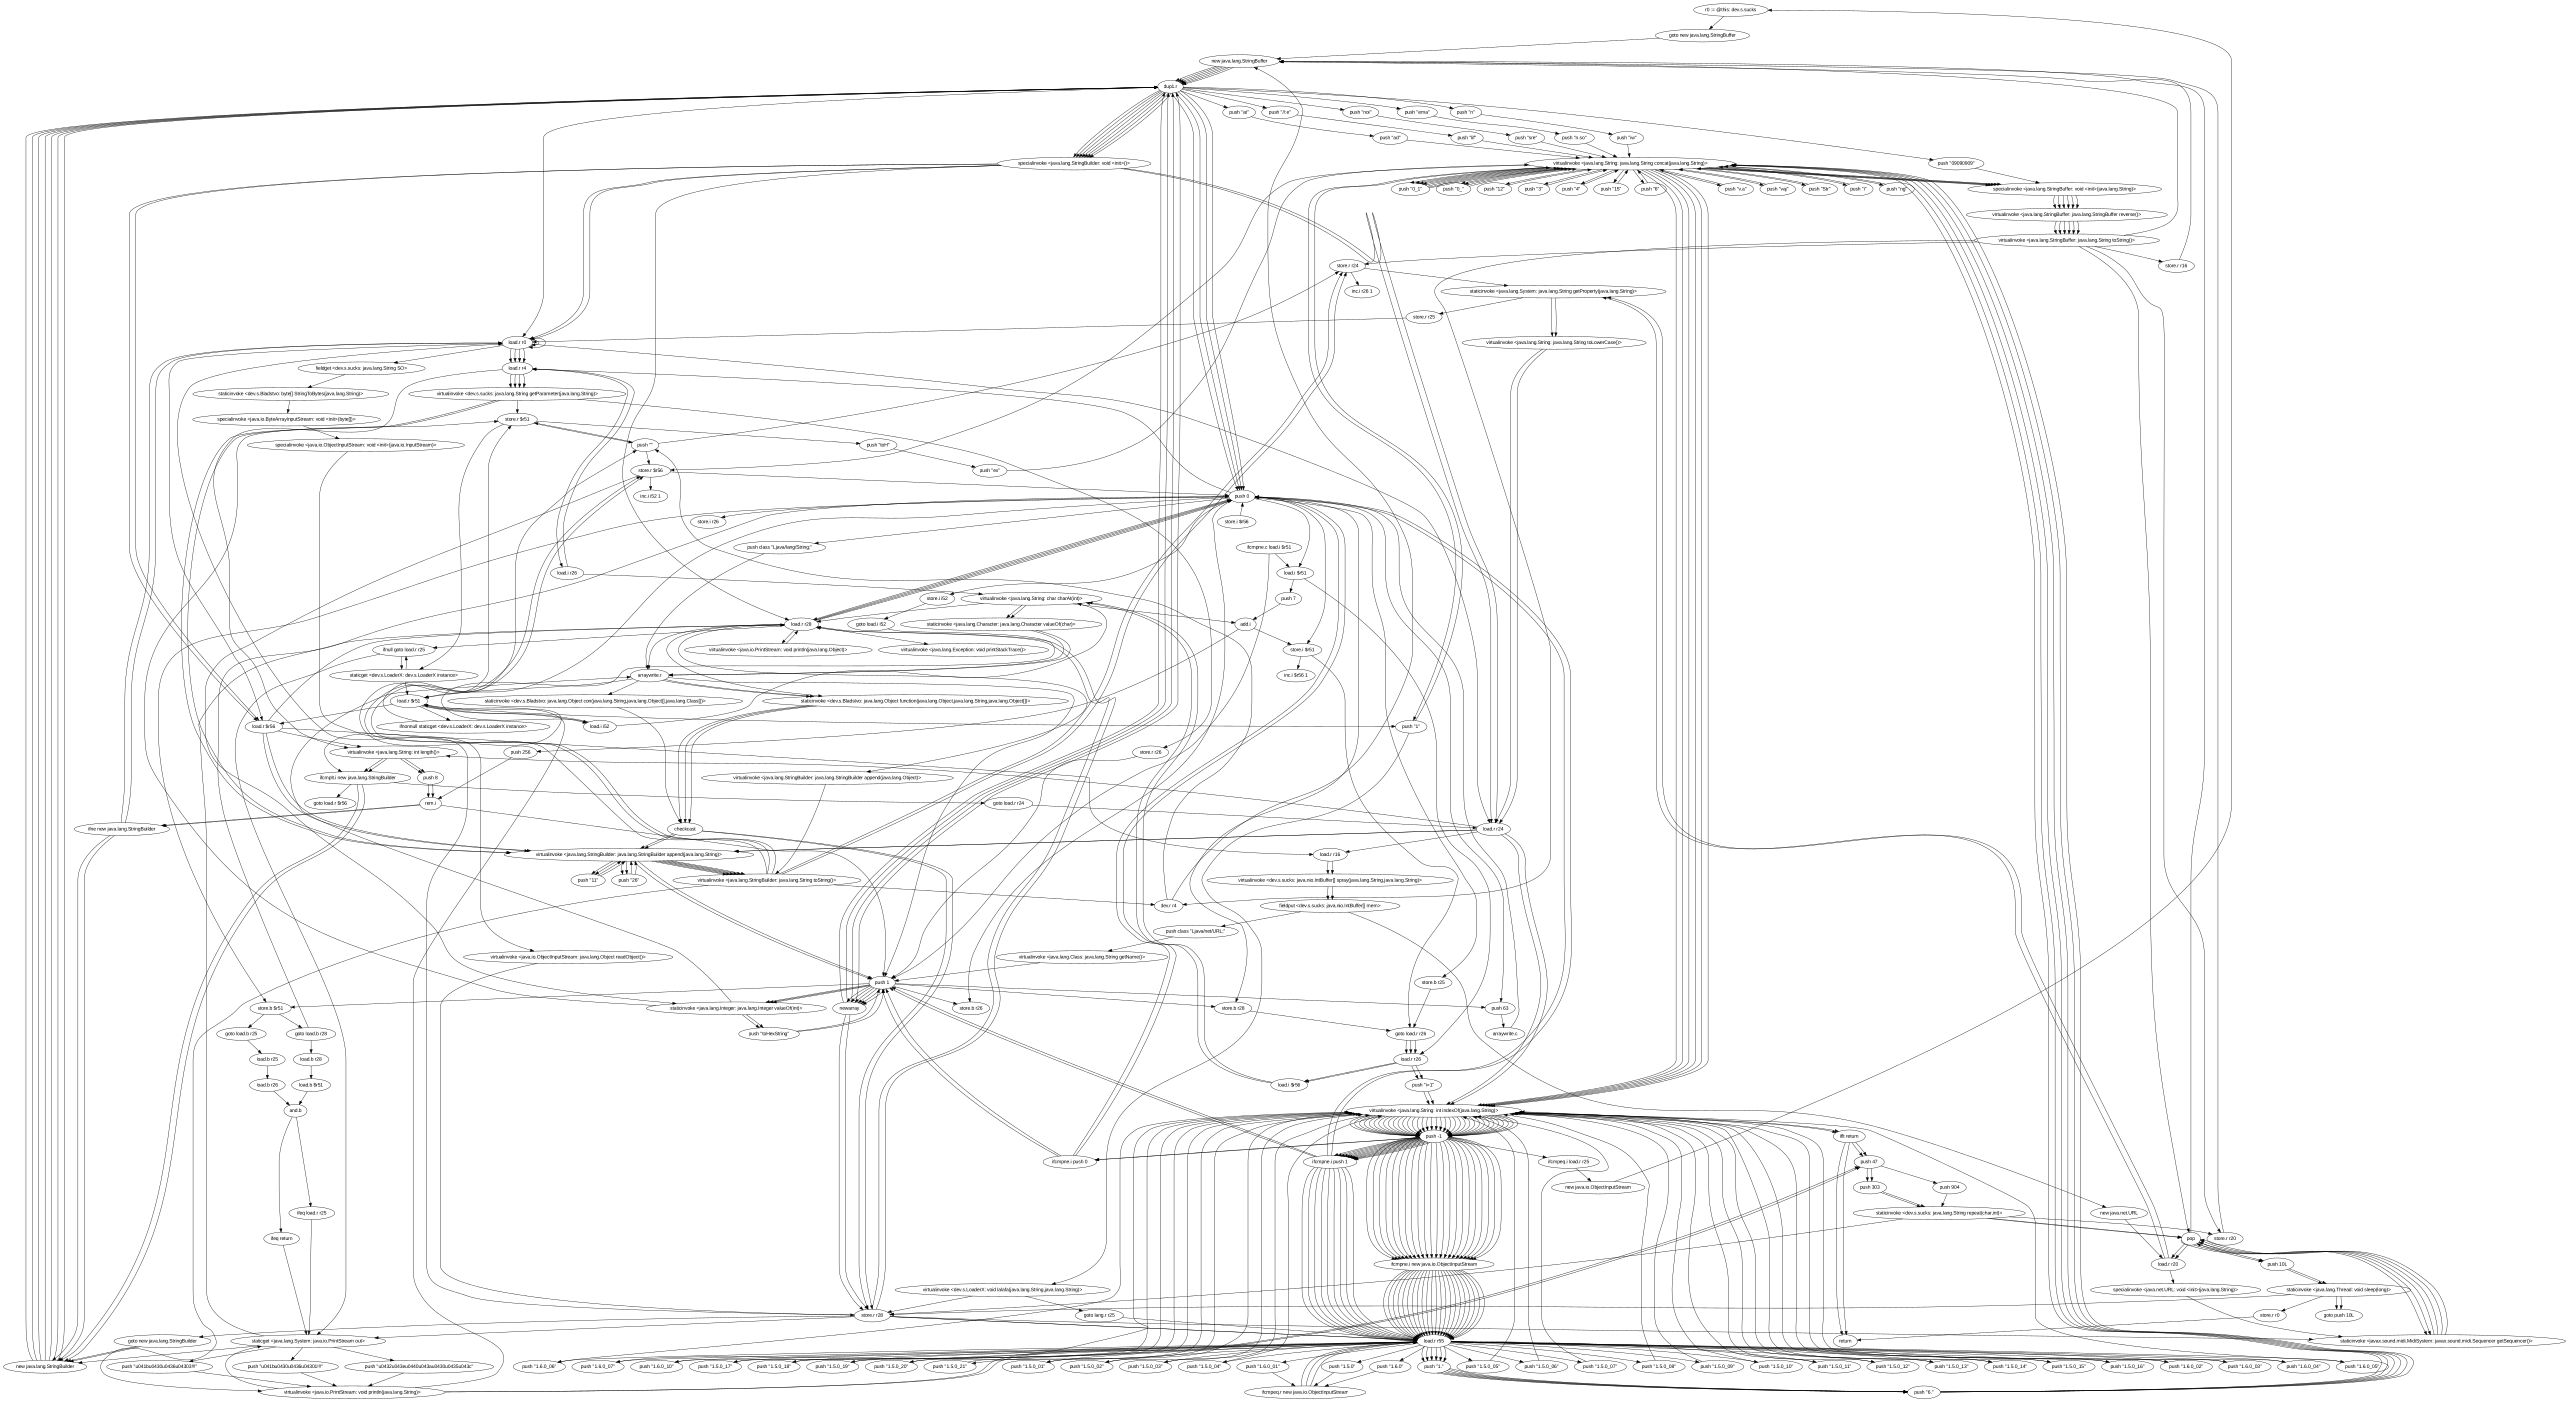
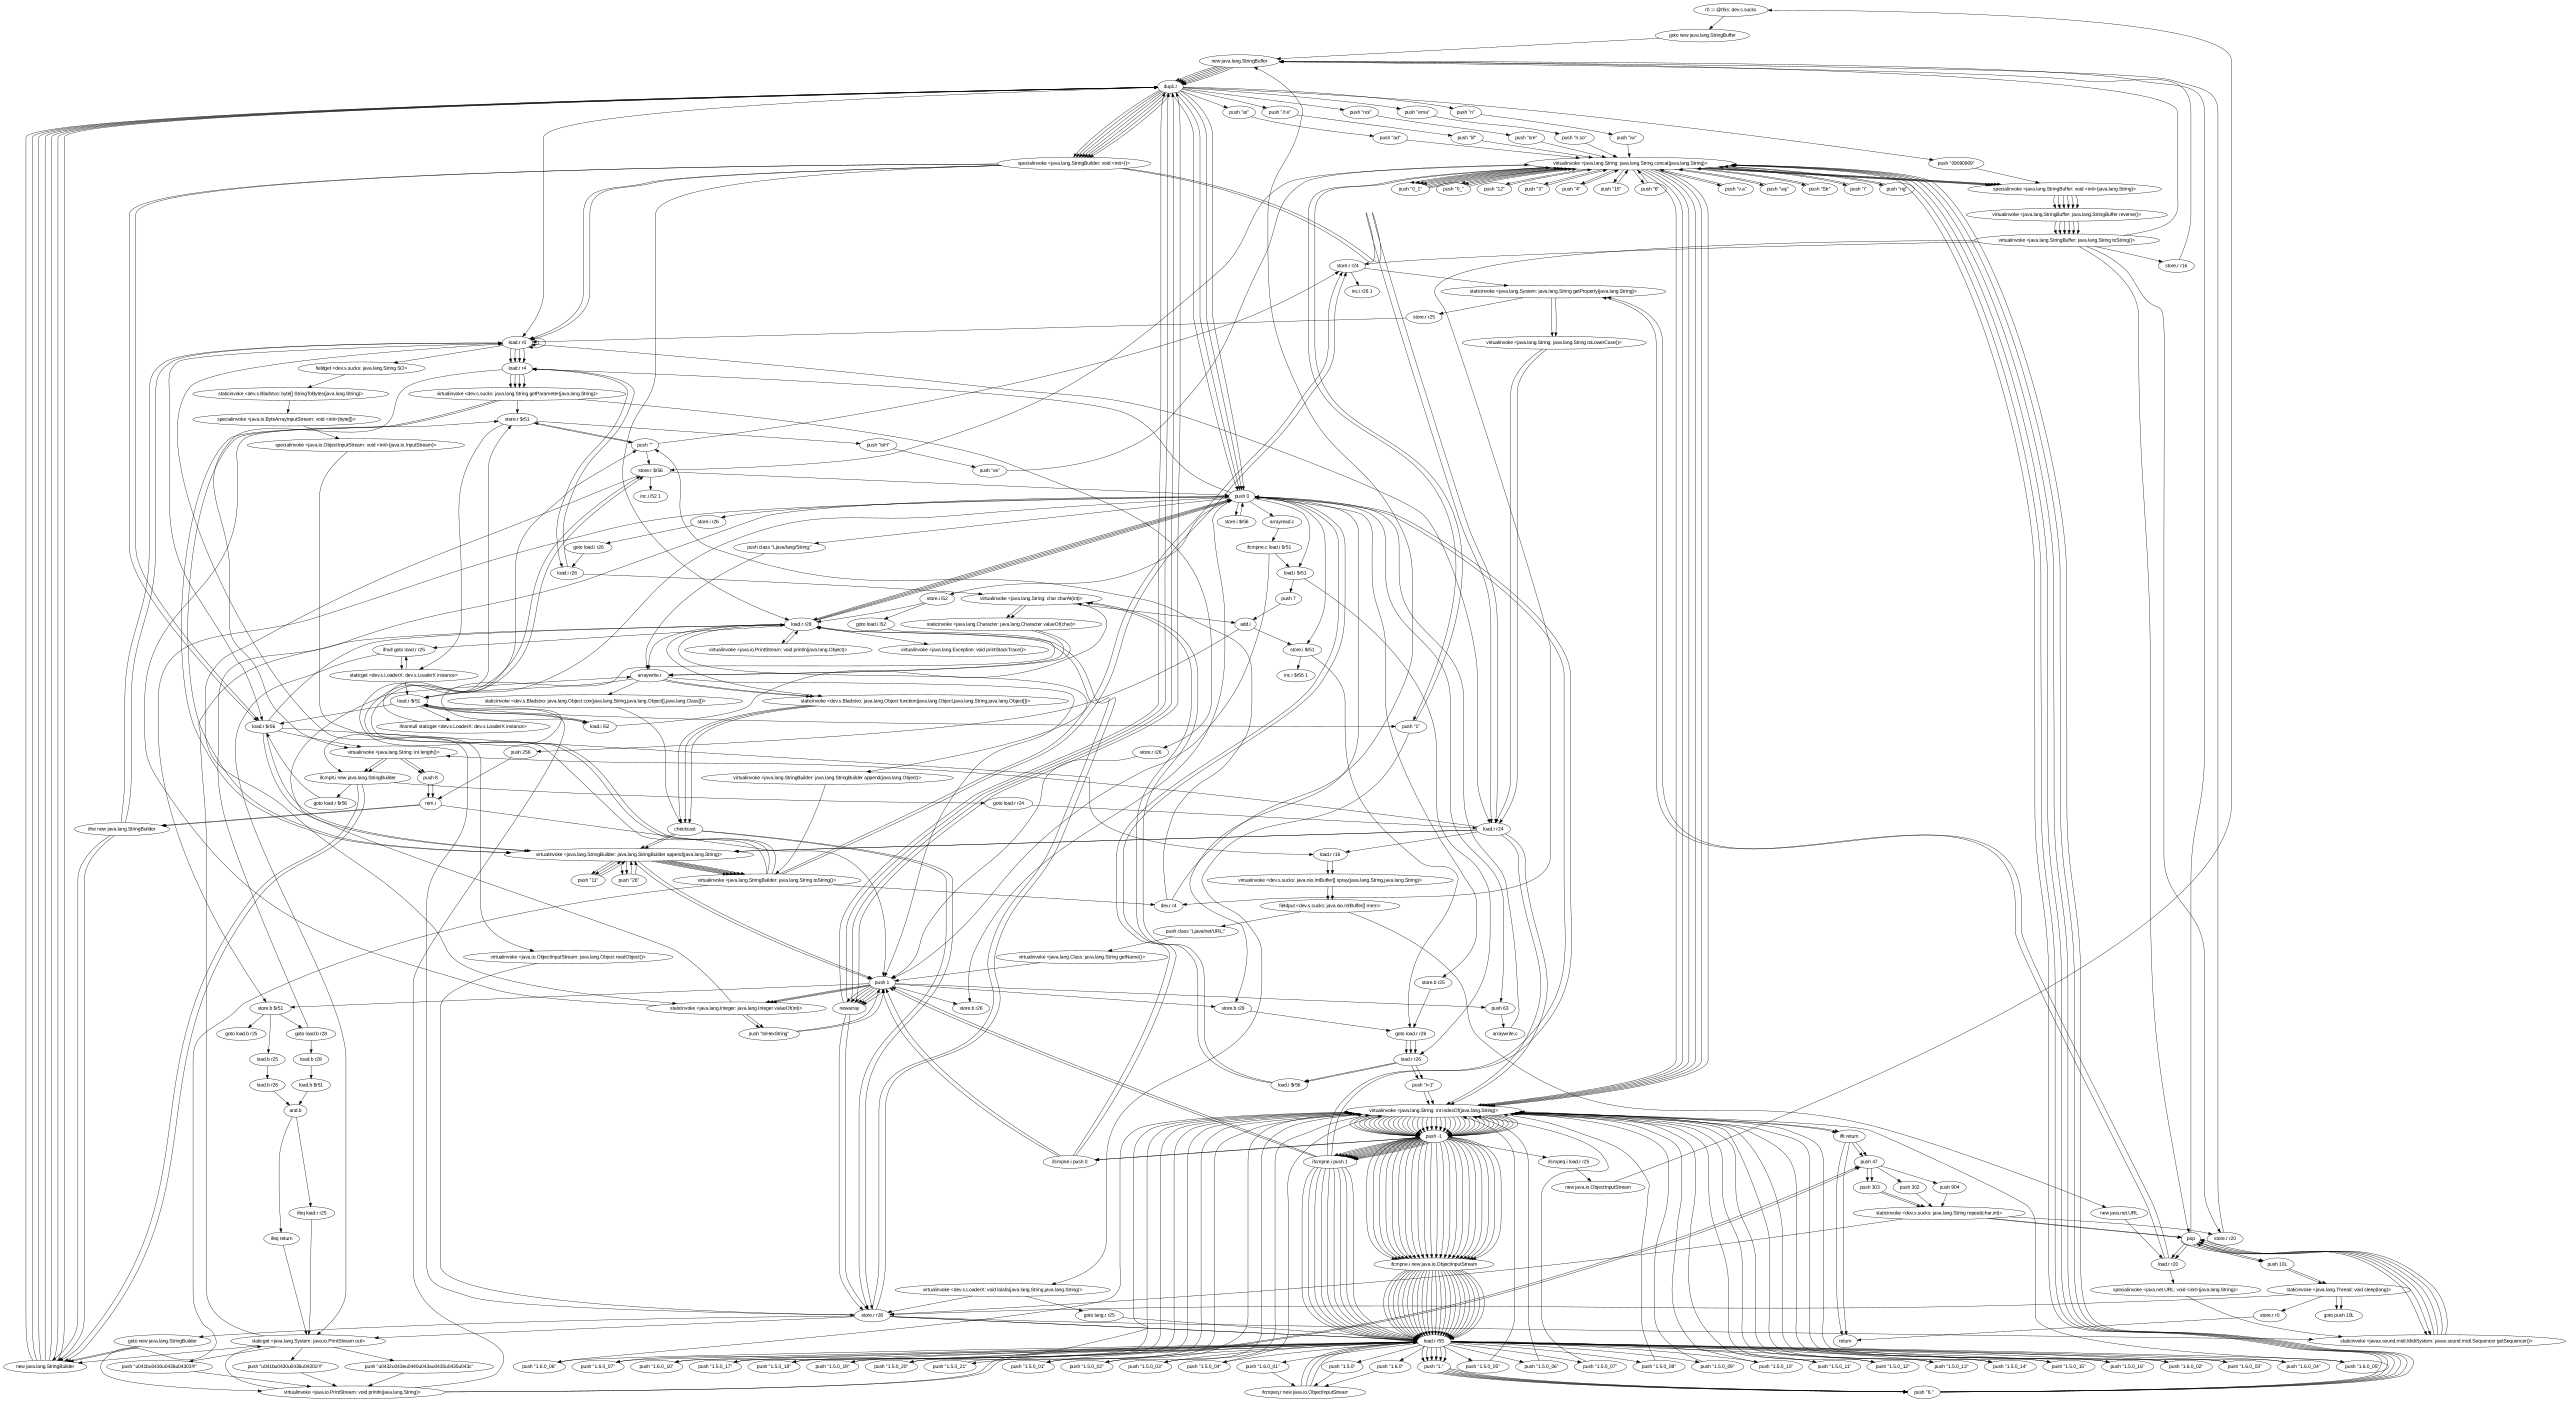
none -> (1237, 507)
none -> (1282, 522)
none -> (588, 548)
(894, 612) -> (873, 613)
none -> (289, 769)
(253, 1046) -> (270, 1032)
none -> (1910, 1188)
